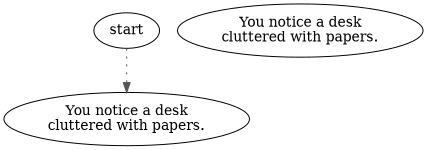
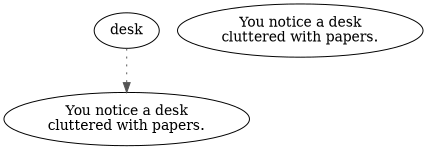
(127, 31) -> (127, 31)
